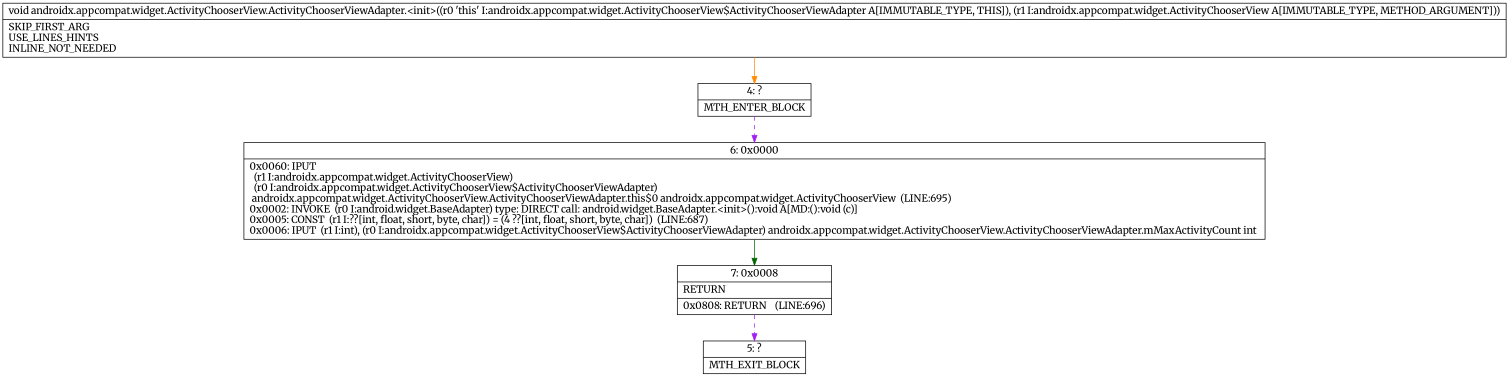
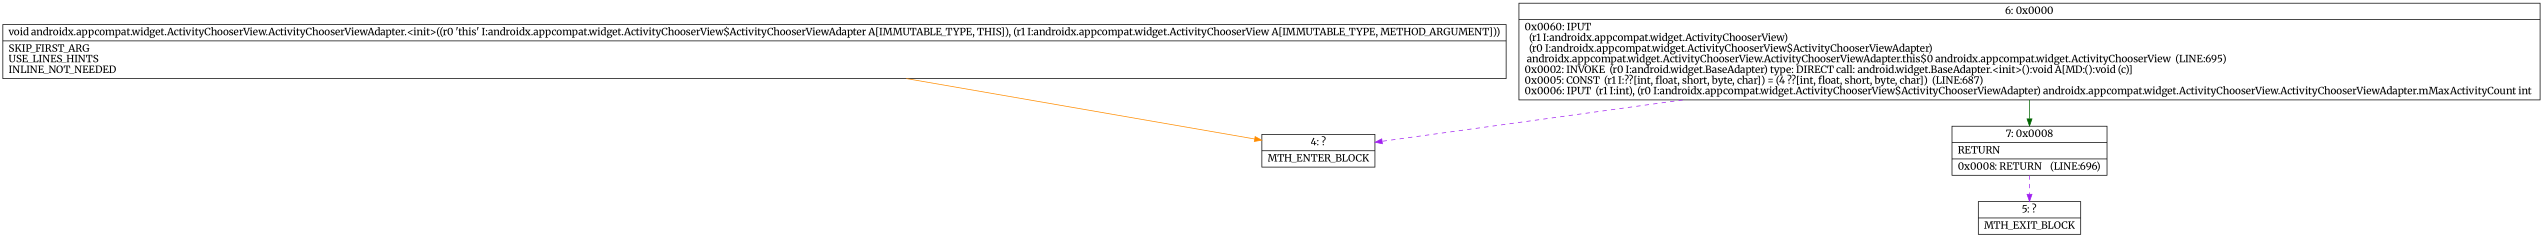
(754, 126) -> (1533, 121)
(754, 306) -> (2030, 167)
